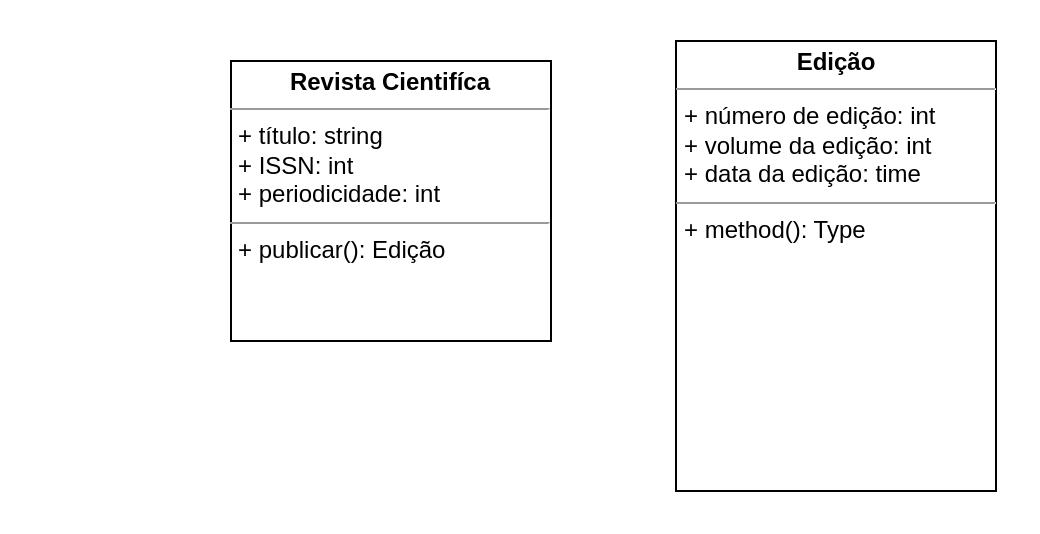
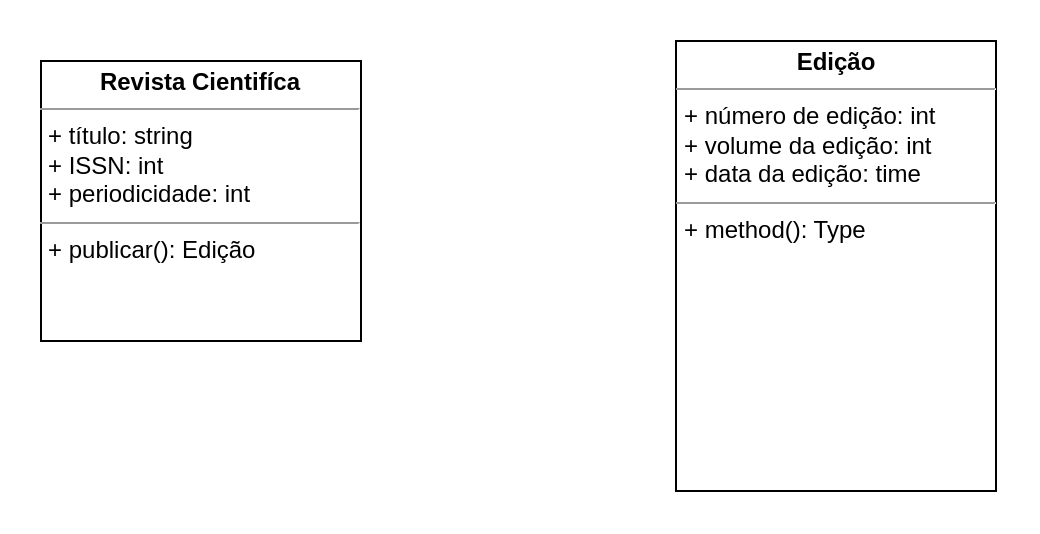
(391, 201) -> (201, 201)
